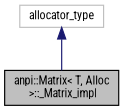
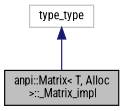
(62, 16) -> (62, 16)
